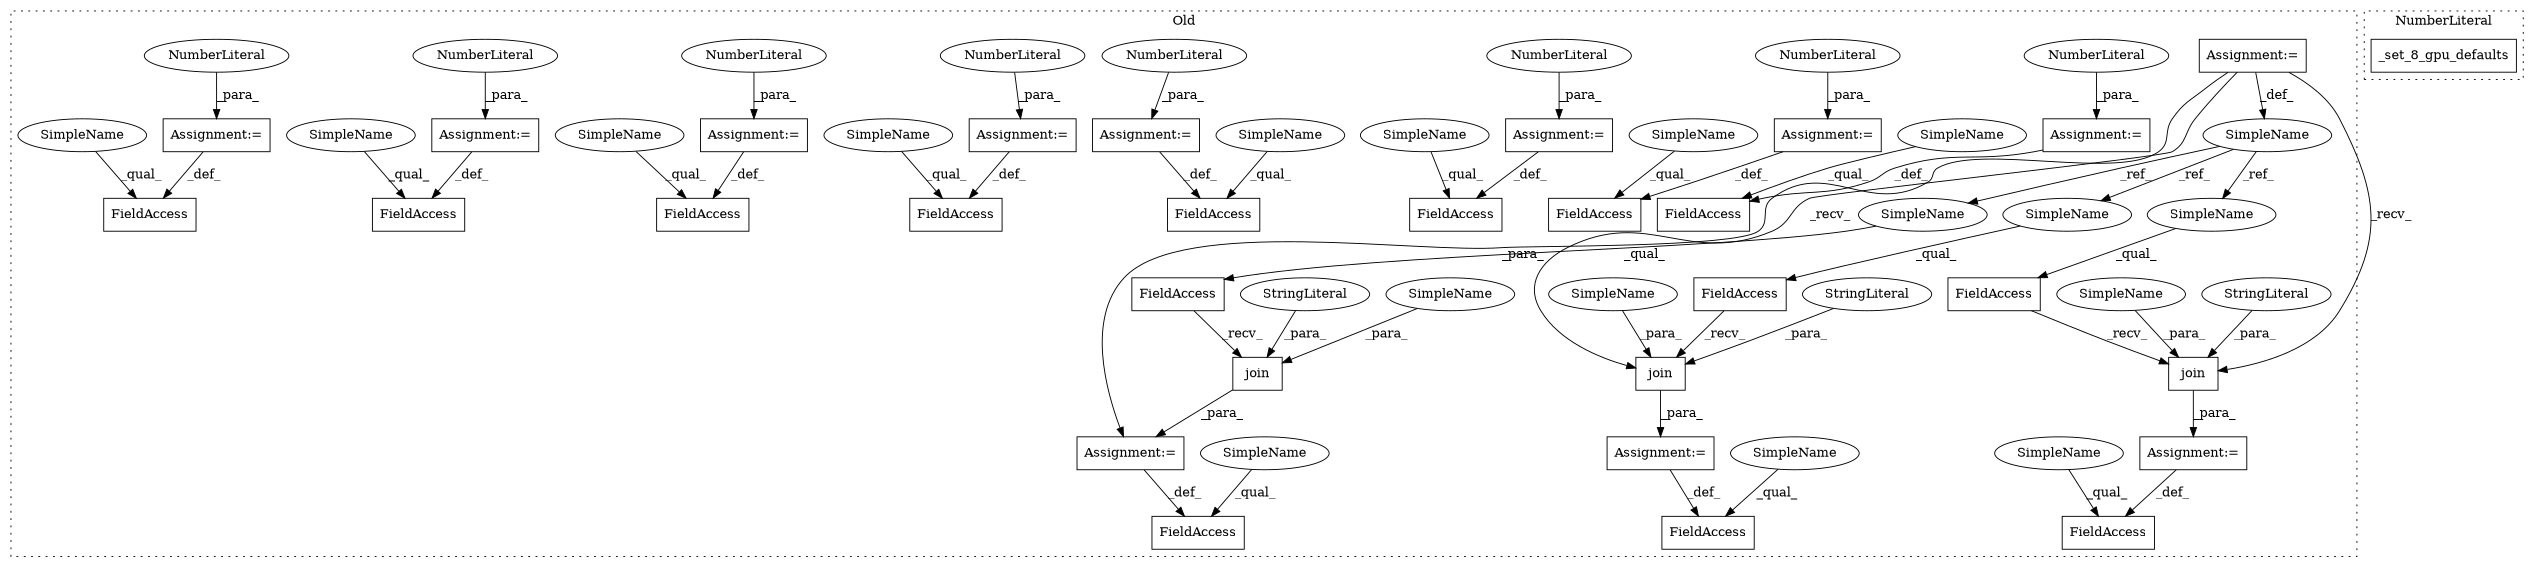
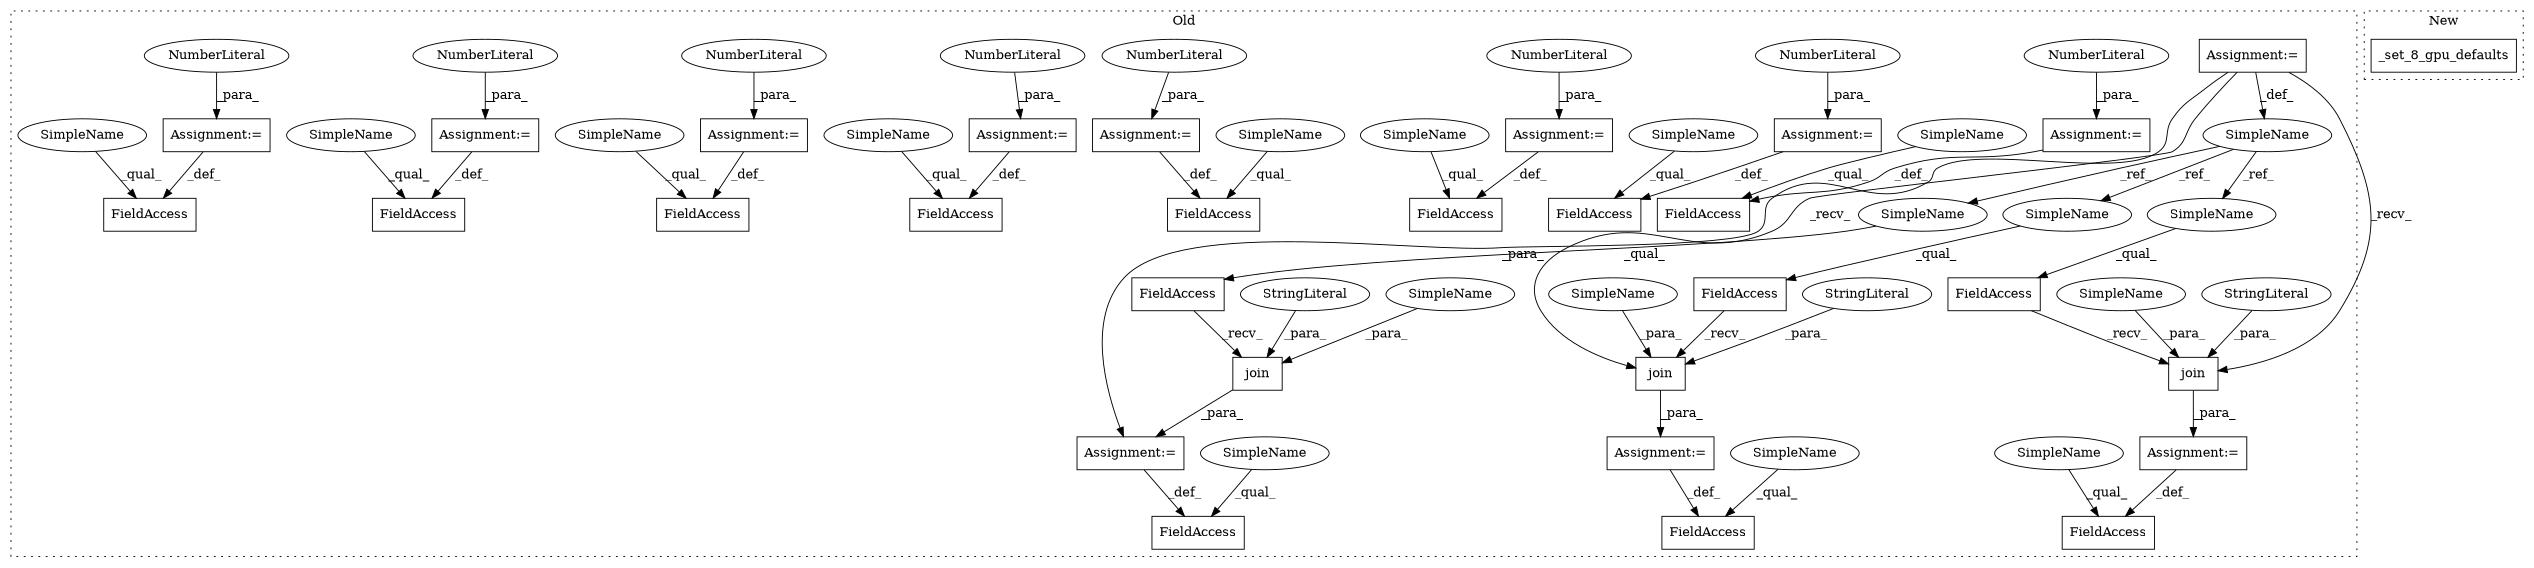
(2444, 21) -> (2444, 21)
